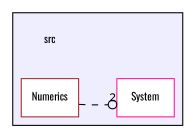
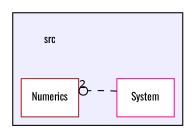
(94, 105) -> (102, 91)
